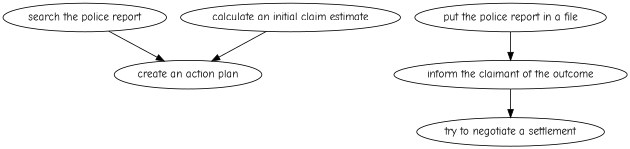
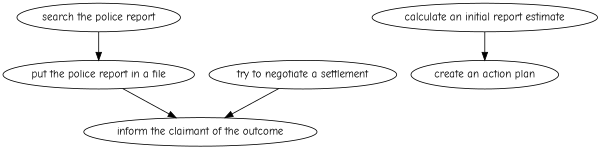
(291, 17) -> (485, 17)
(133, 44) -> (99, 42)
(511, 99) -> (255, 101)
